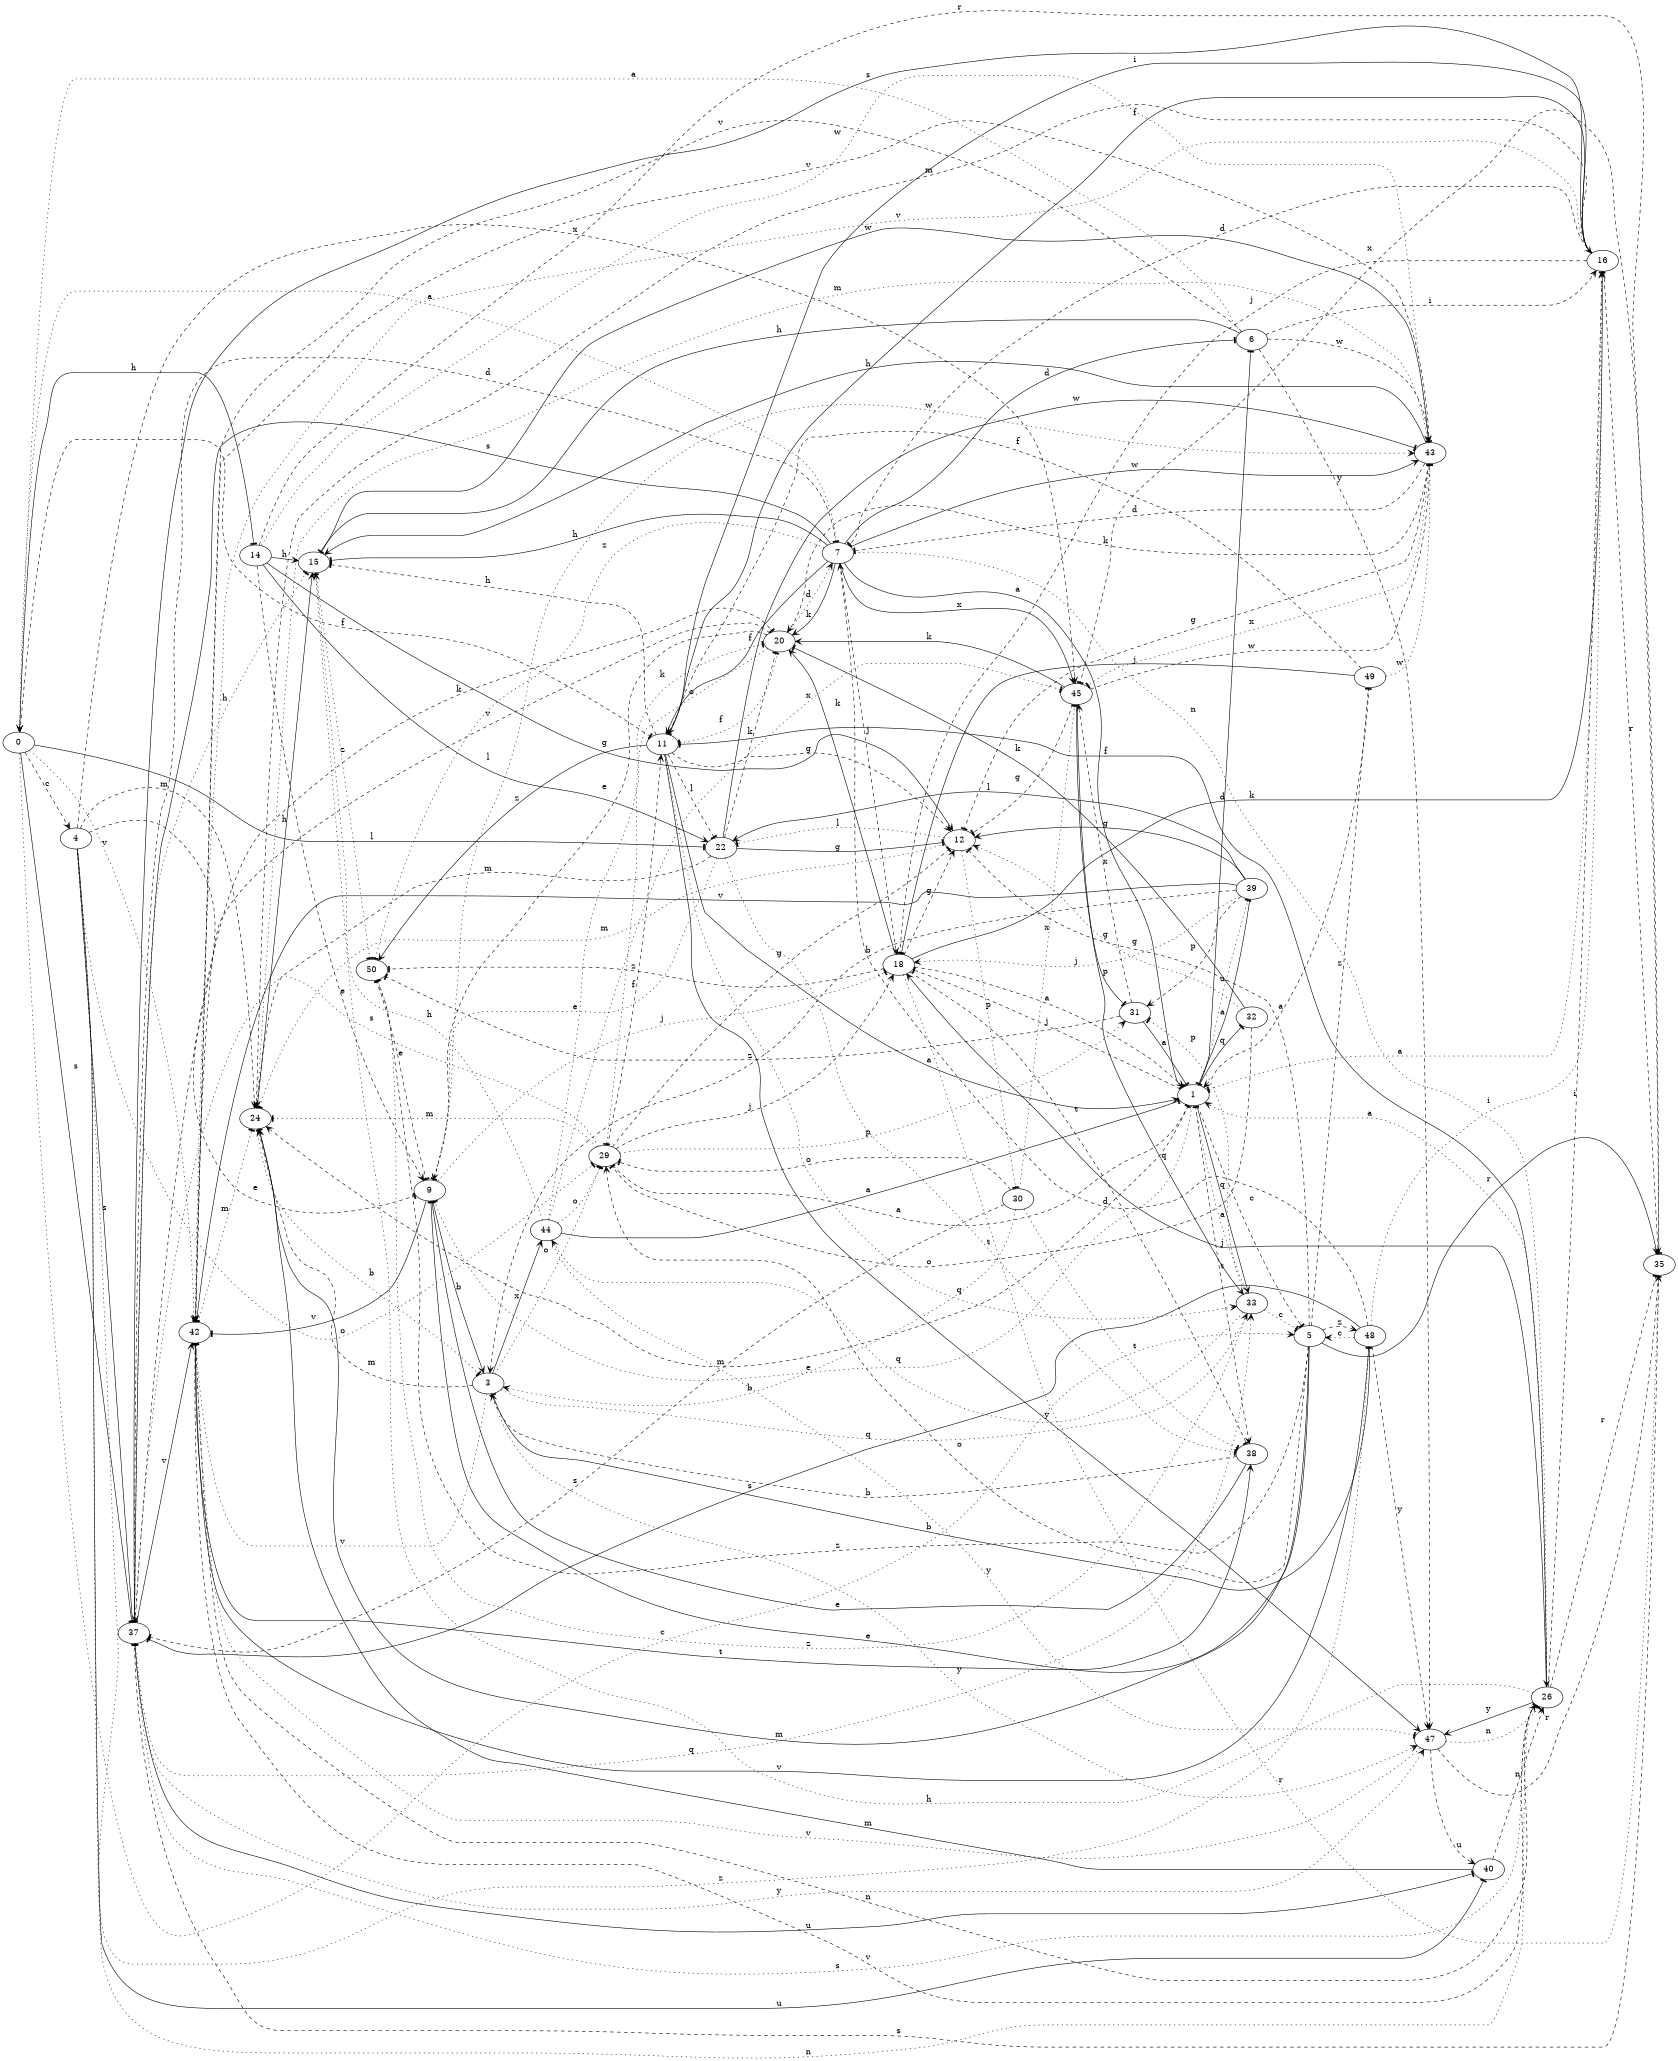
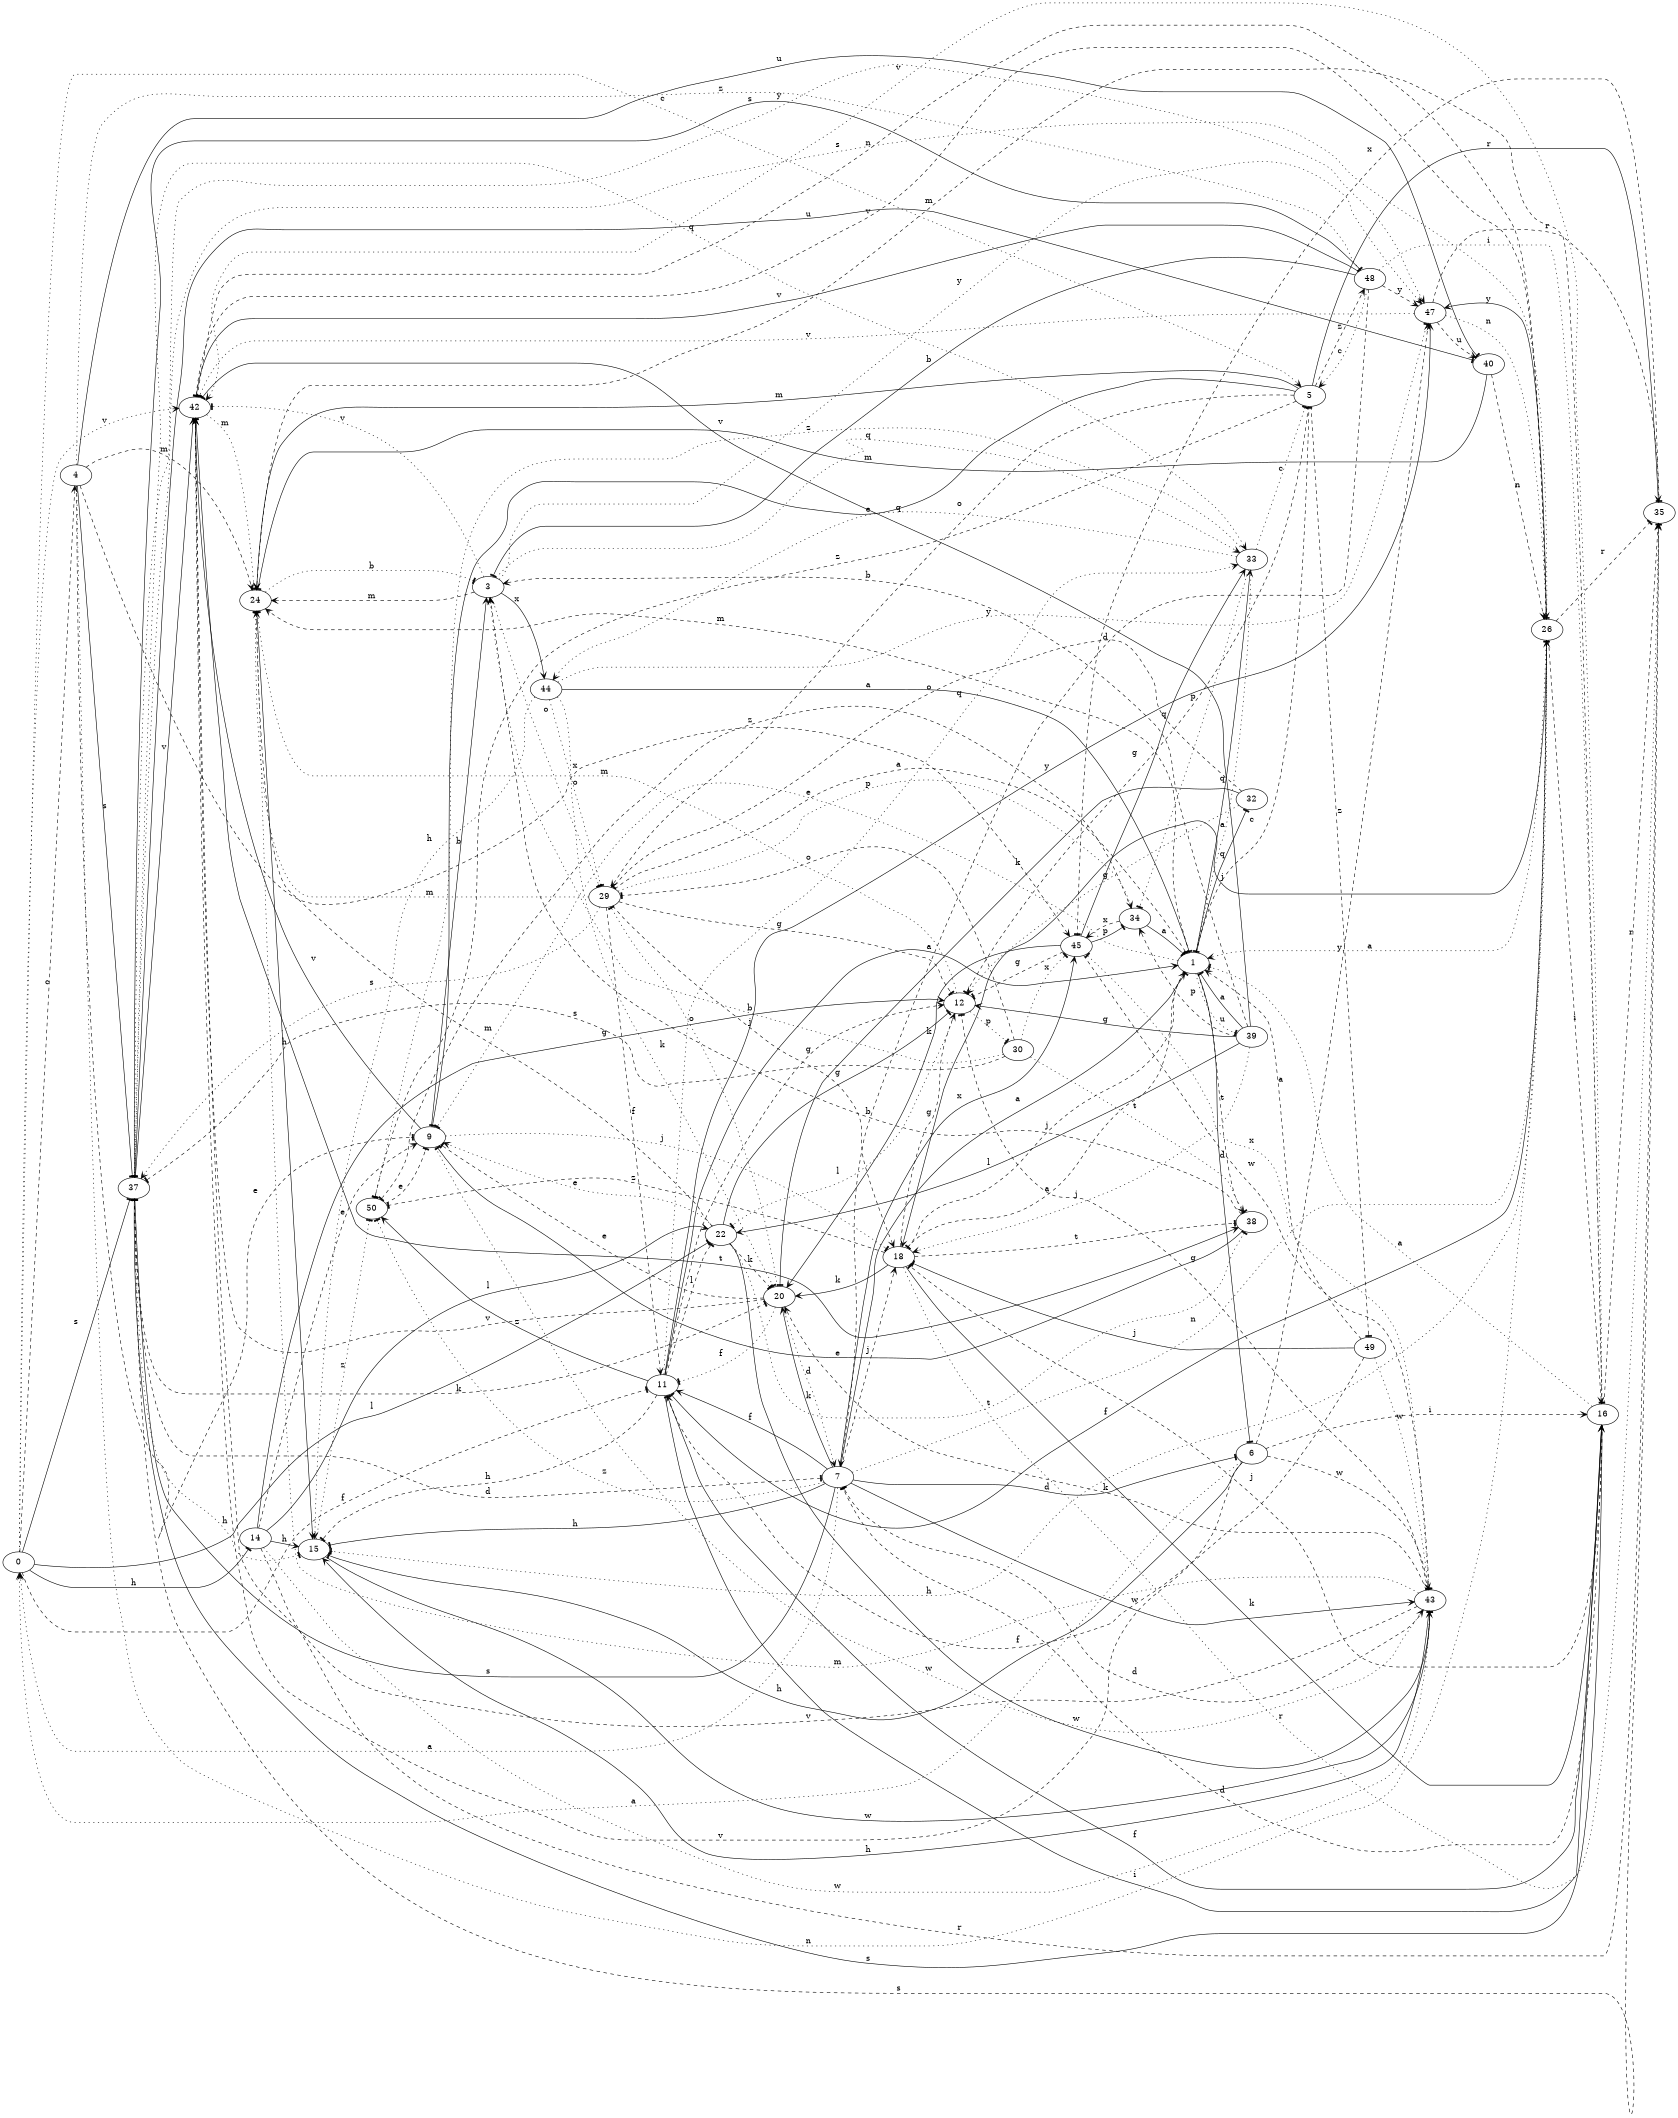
(689, 814) -> none
(1135, 1013) -> (1135, 919)
(220, 1267) -> none
